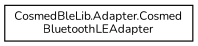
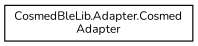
(99, 23) -> (99, 23)
